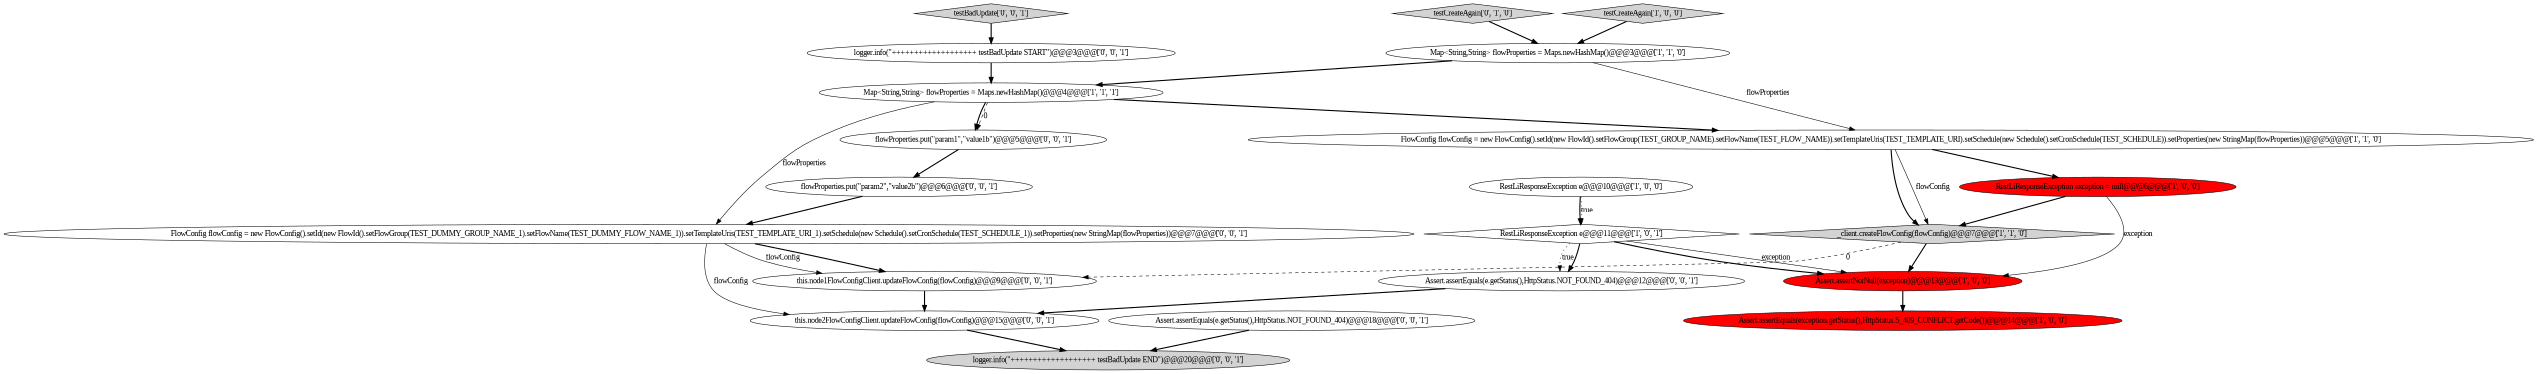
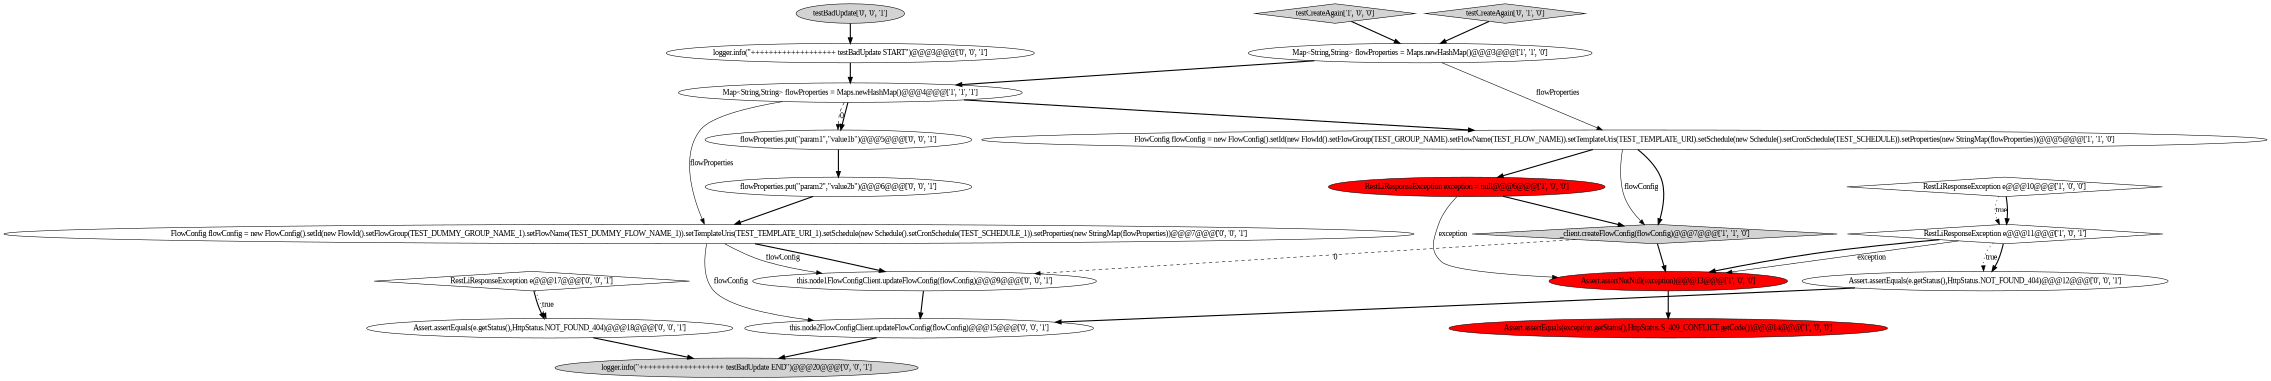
(991, 14) -> (850, 14)
(1581, 187) -> (2005, 187)
none -> (532, 281)
